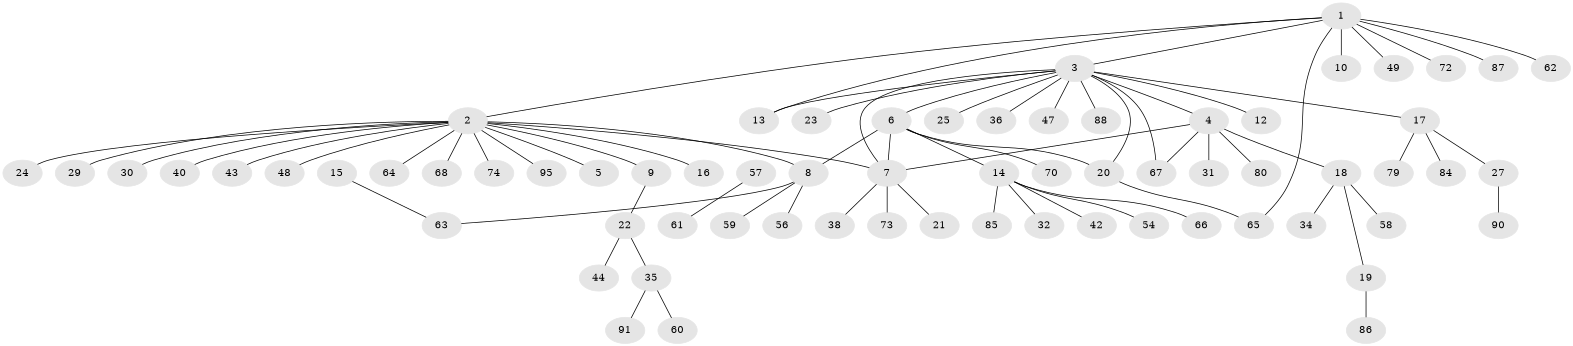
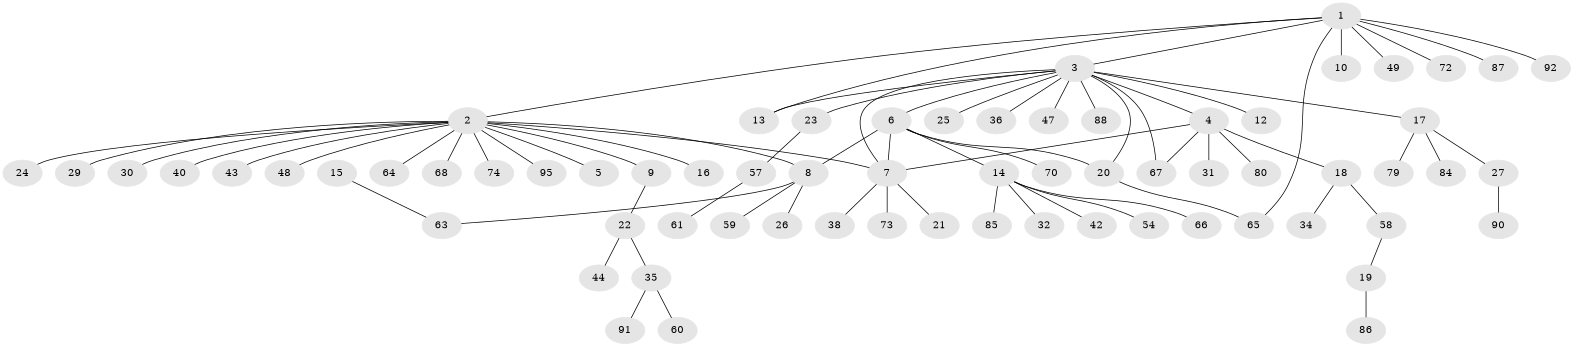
(1551, 68) -> (1551, 68)
none -> (784, 147)
(782, 226) -> (782, 226)
(1354, 226) -> (1376, 252)
